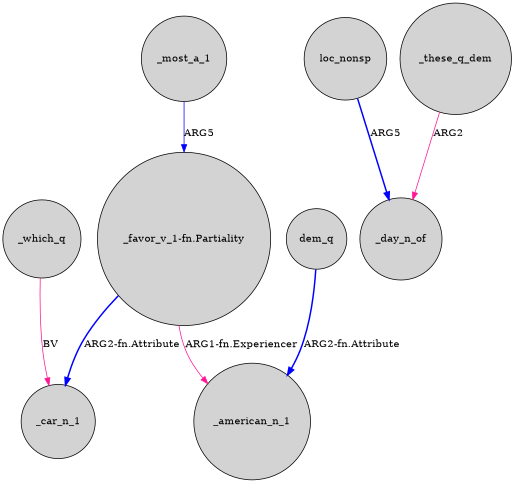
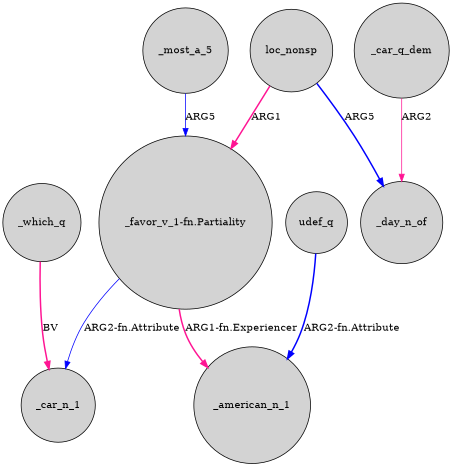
(184, 59) -> (186, 51)
(456, 59) -> (402, 51)
none -> (252, 114)
(317, 239) -> (317, 223)
(41, 328) -> (41, 312)
(88, 334) -> (88, 317)
(187, 354) -> (187, 337)
